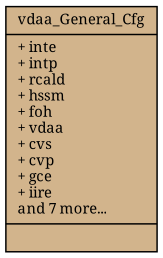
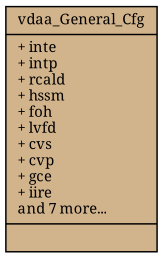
(41, 128) -> (37, 128)
